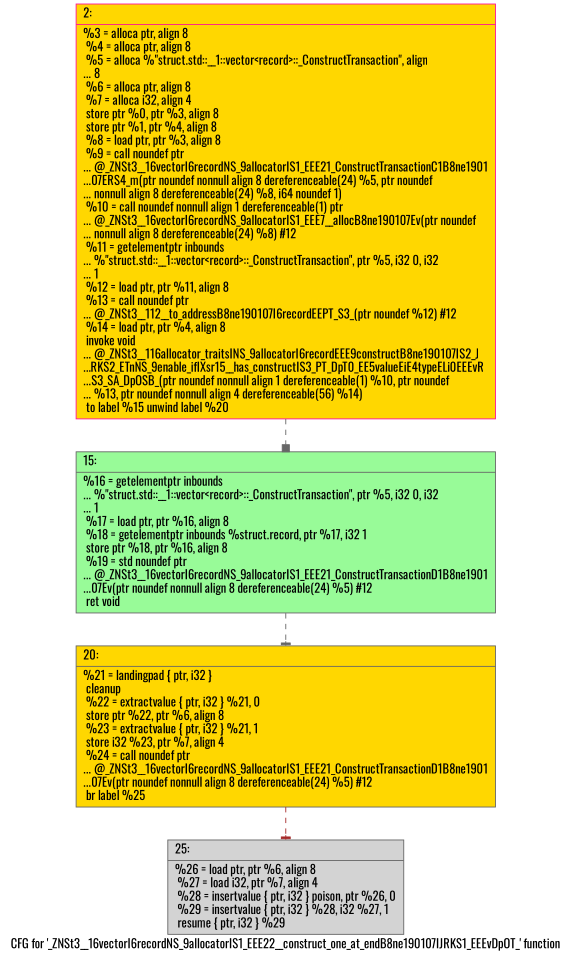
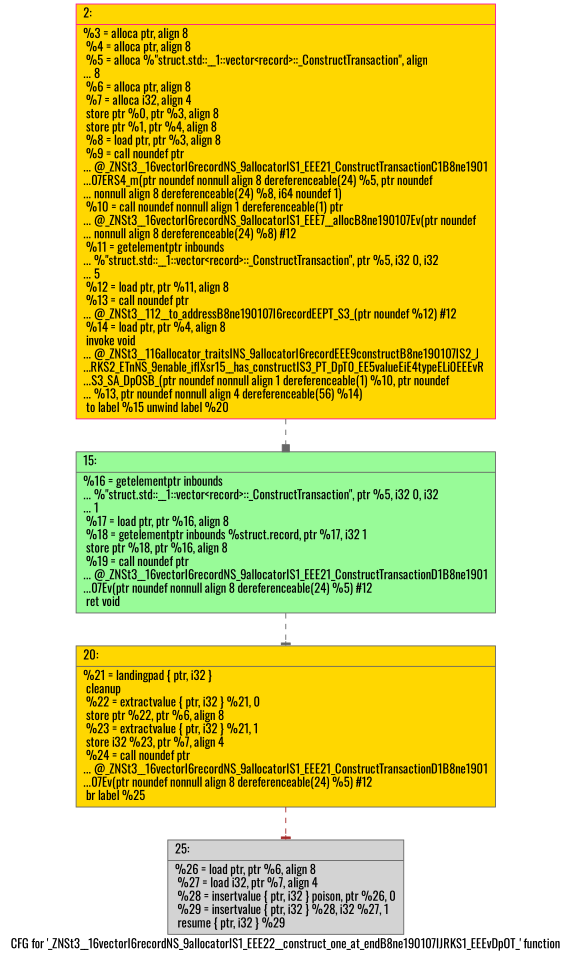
(91, 275) -> (92, 275)
(135, 562) -> (136, 562)
